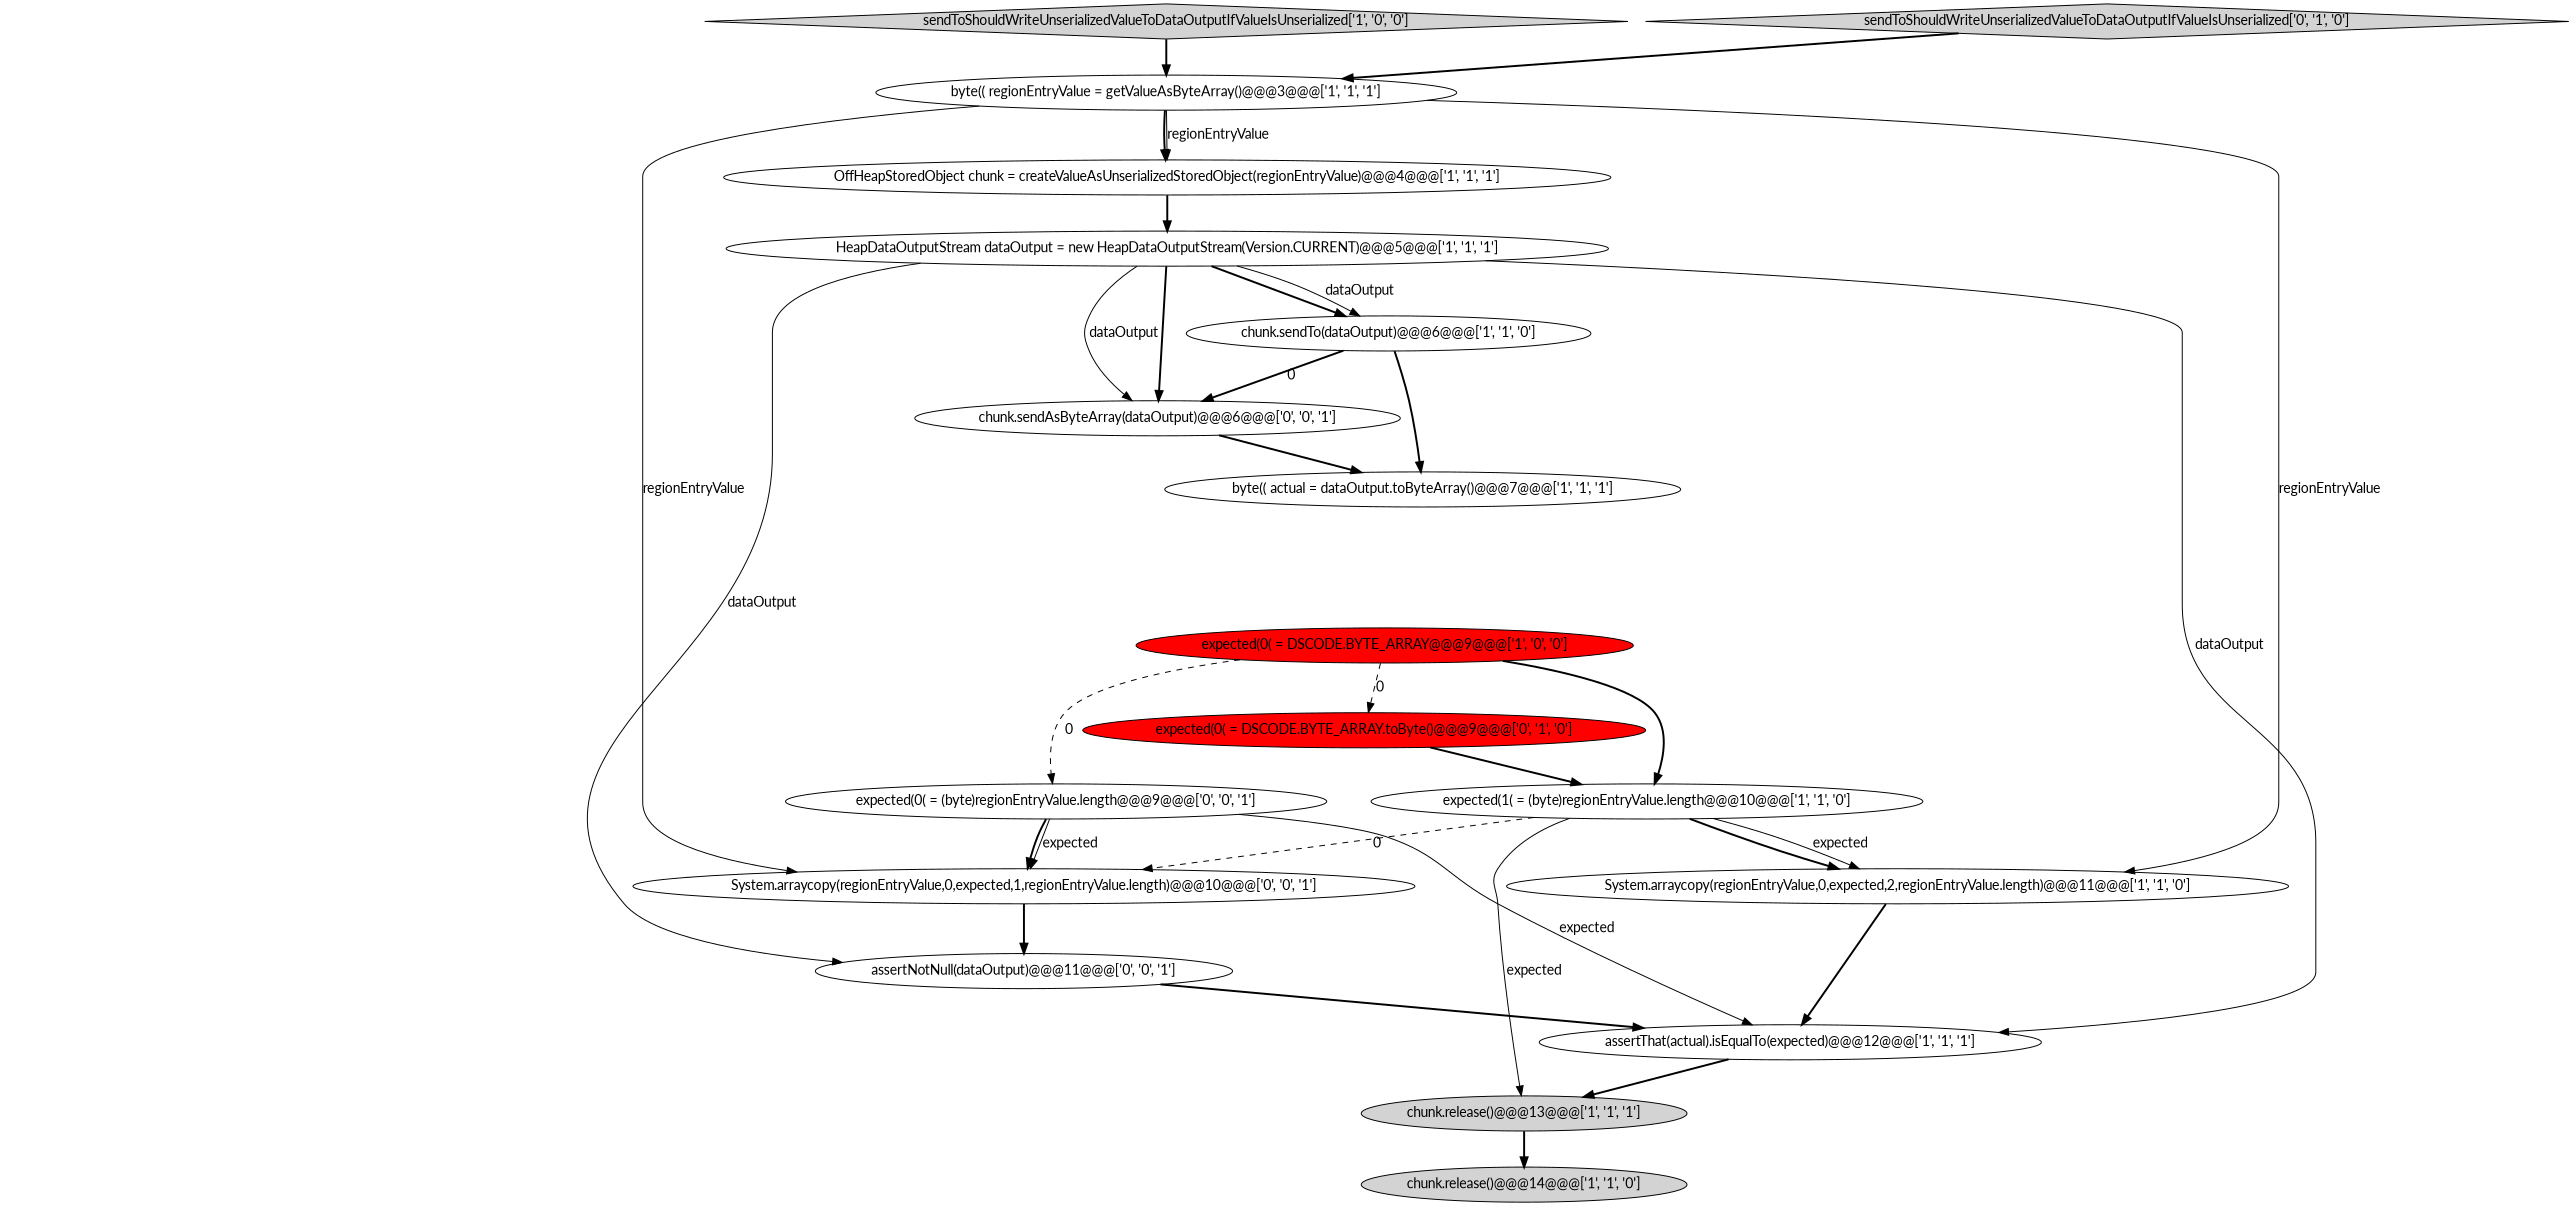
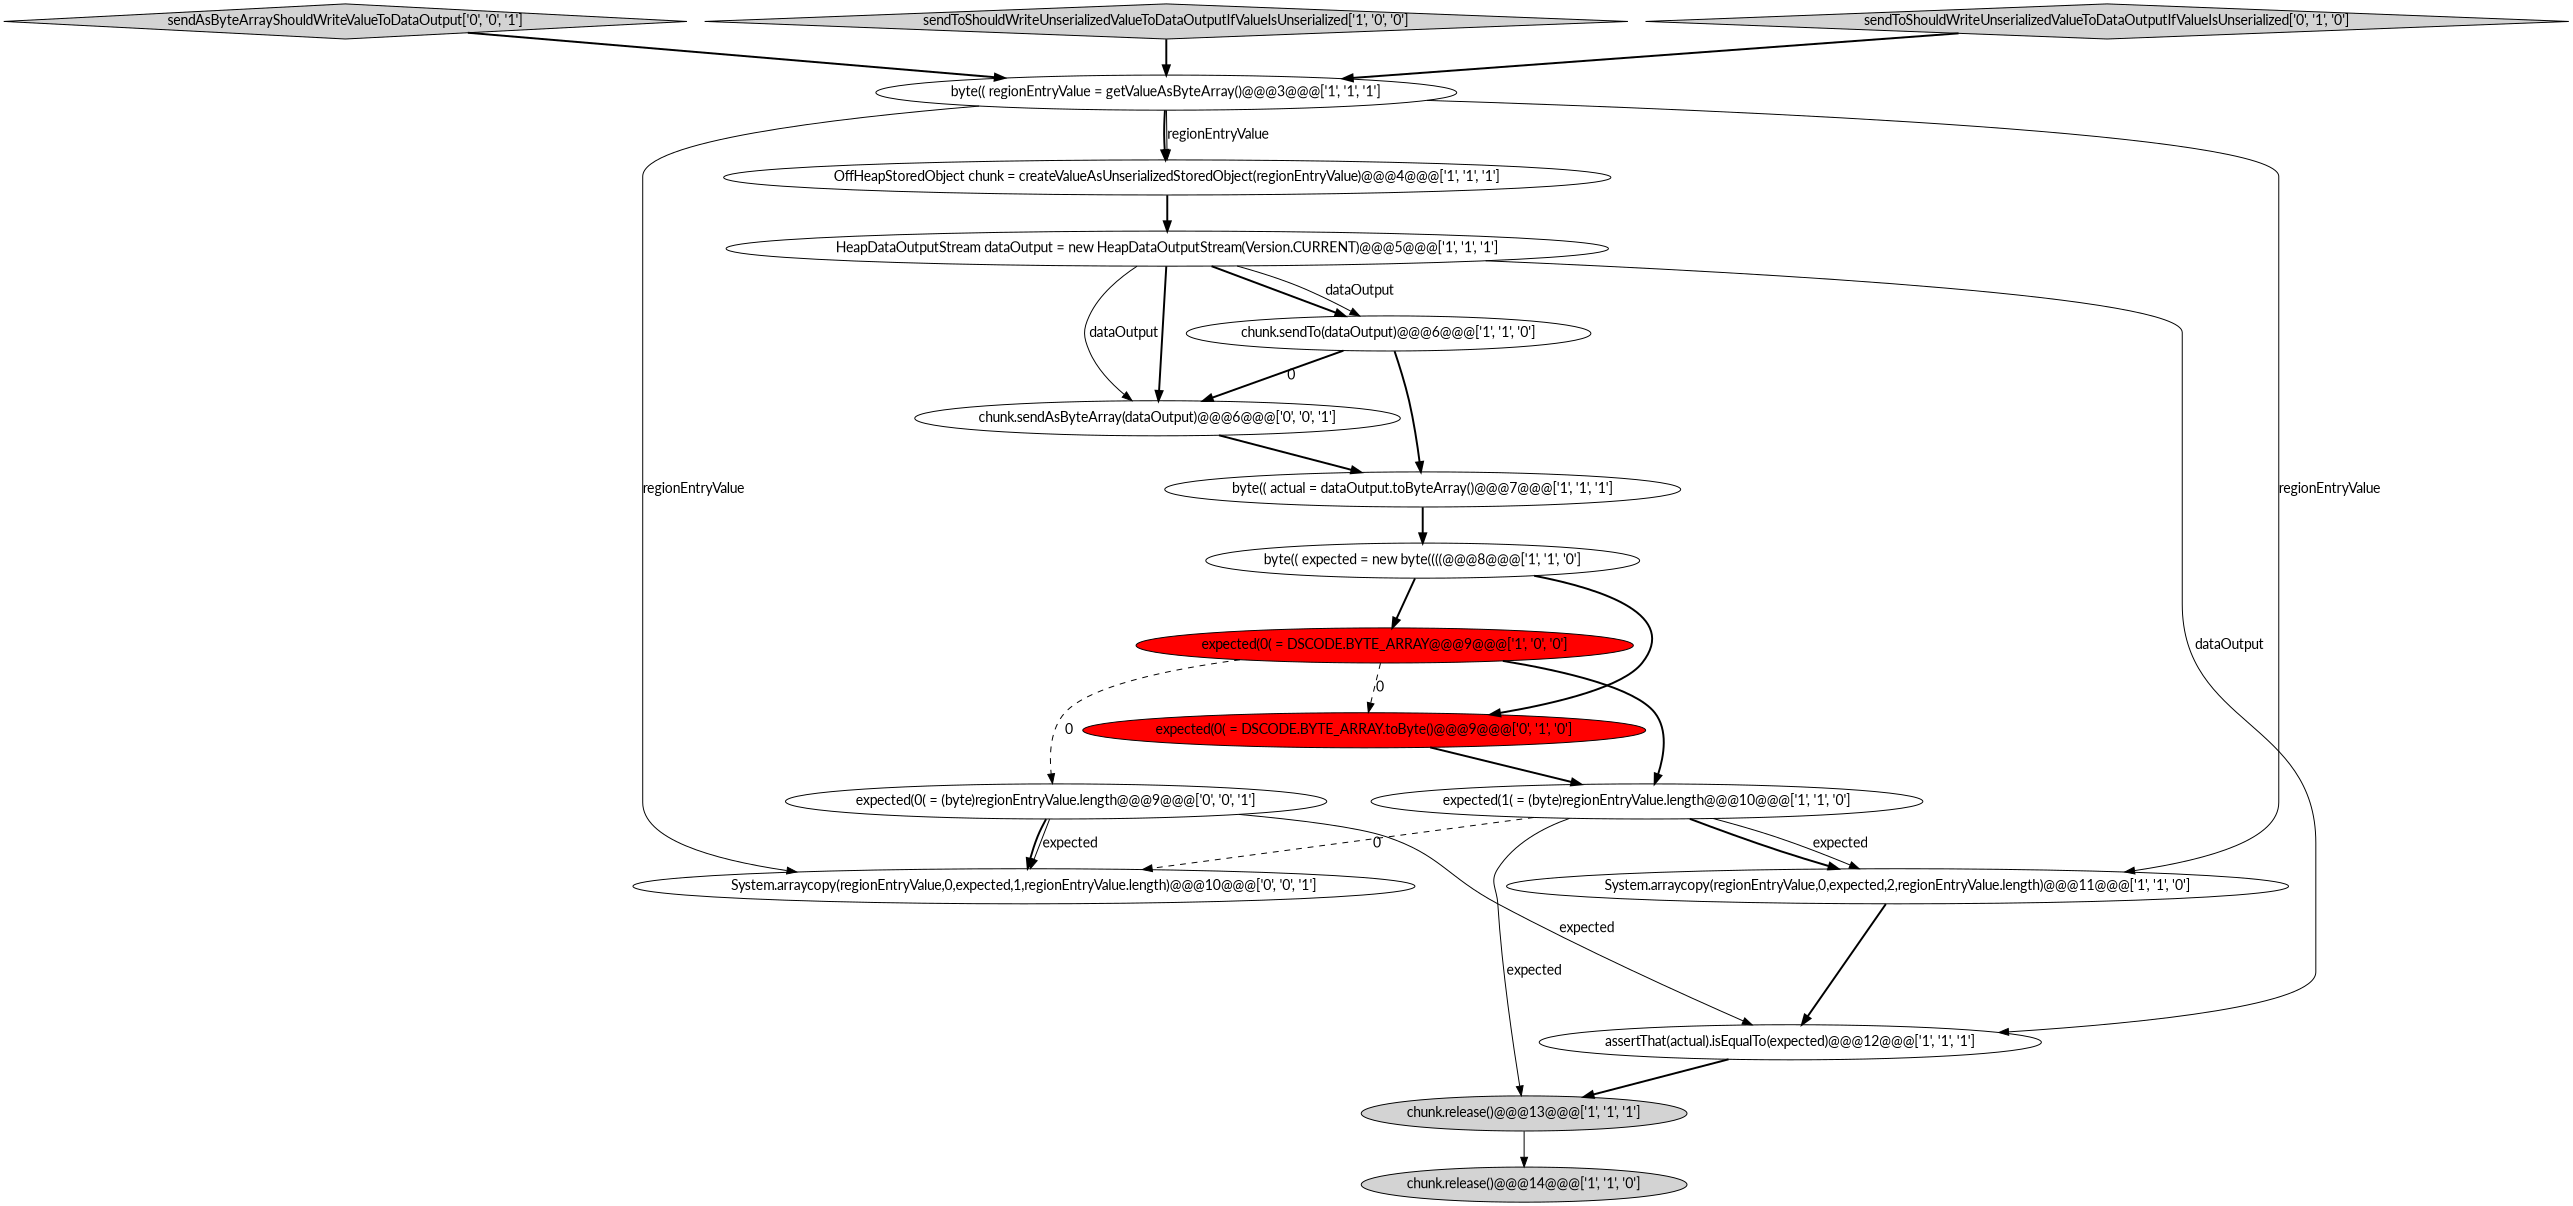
none -> (345, 21)
none -> (1423, 561)
(1024, 971) -> none
(1524, 1144) -> (1524, 1144)
